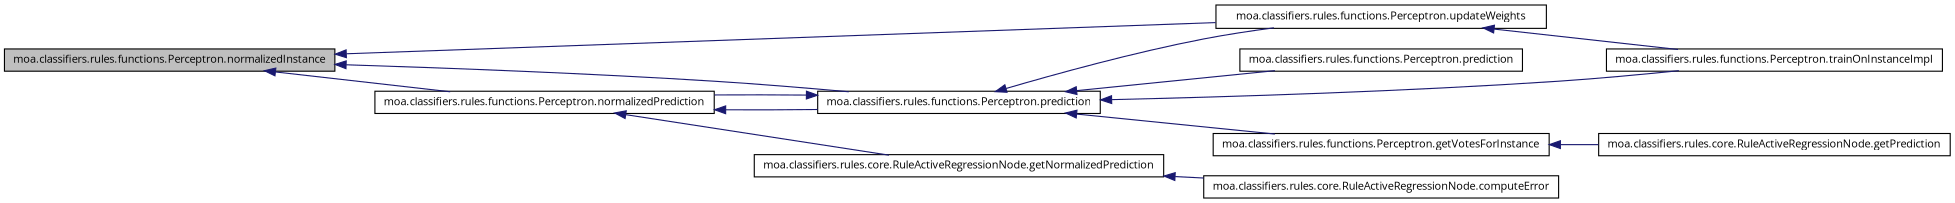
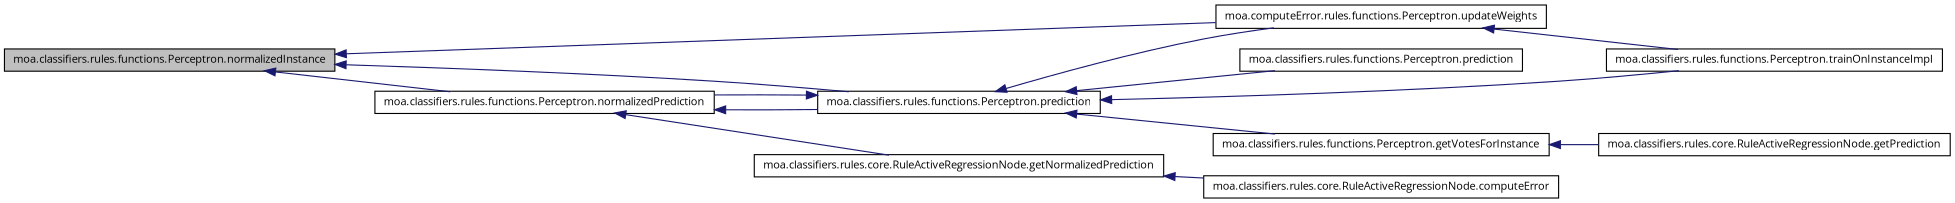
(1381, 17) -> (1381, 17)
